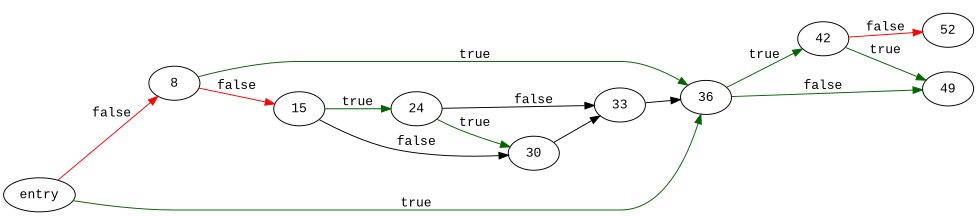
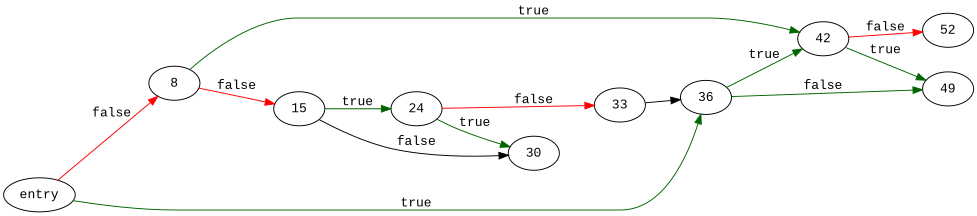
(440, 61) -> (484, 18)
(513, 107) -> (513, 107)
(573, 132) -> none
